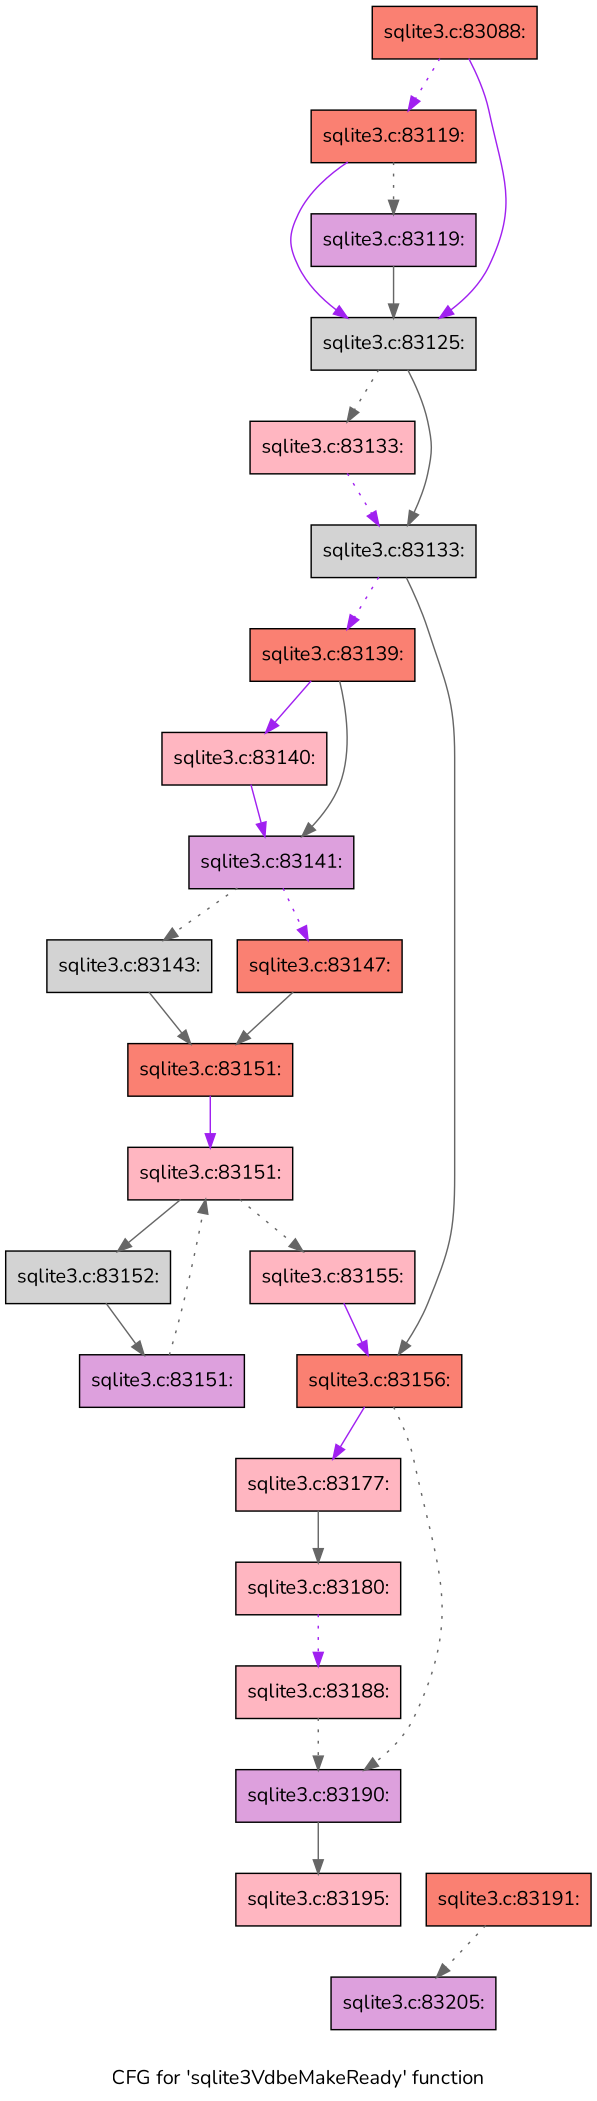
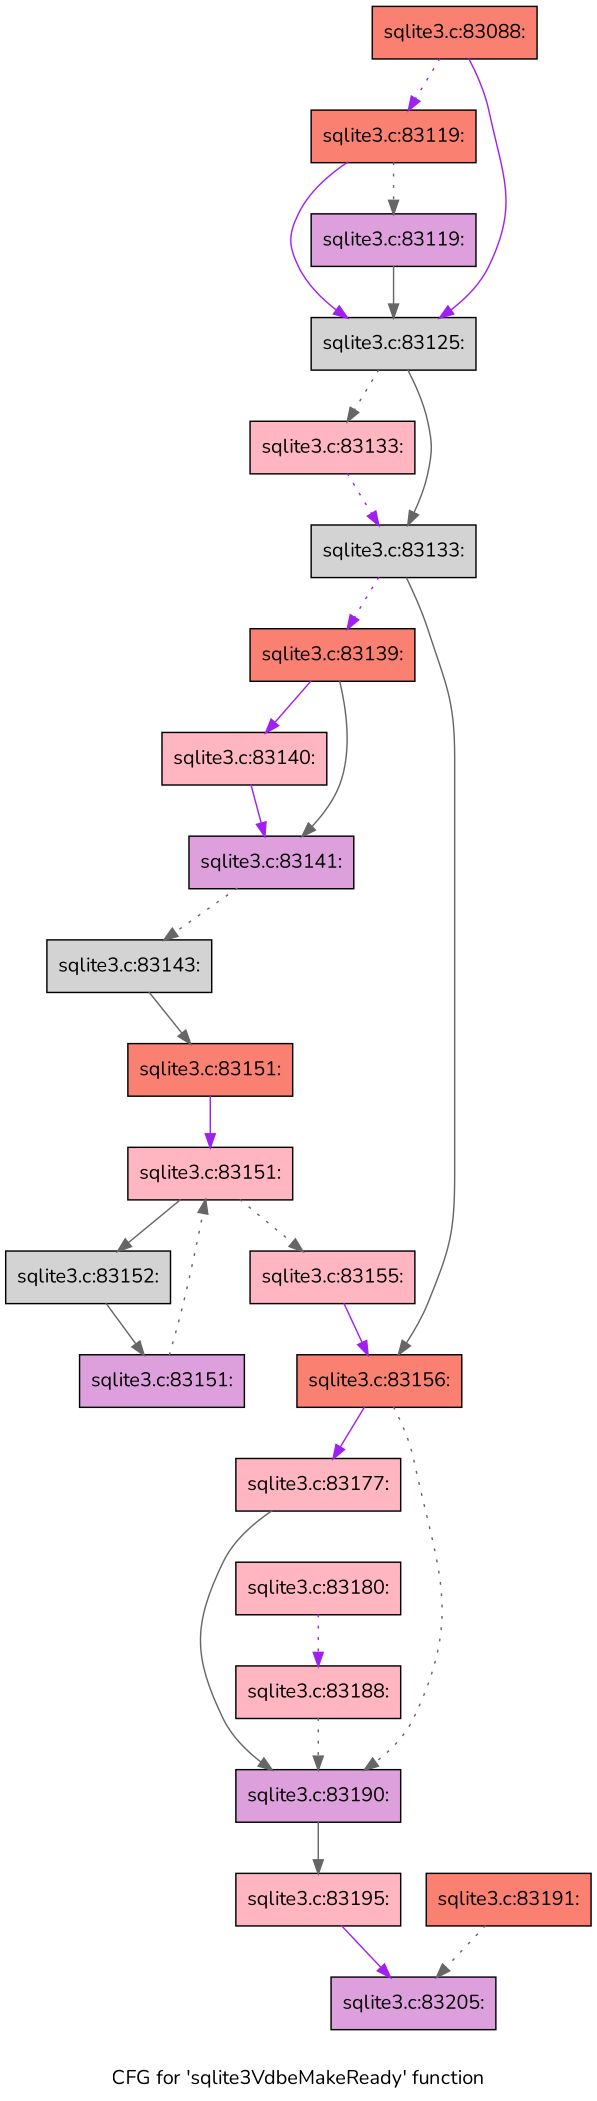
(320, 966) -> none
(318, 1530) -> (201, 1633)
none -> (361, 1946)
